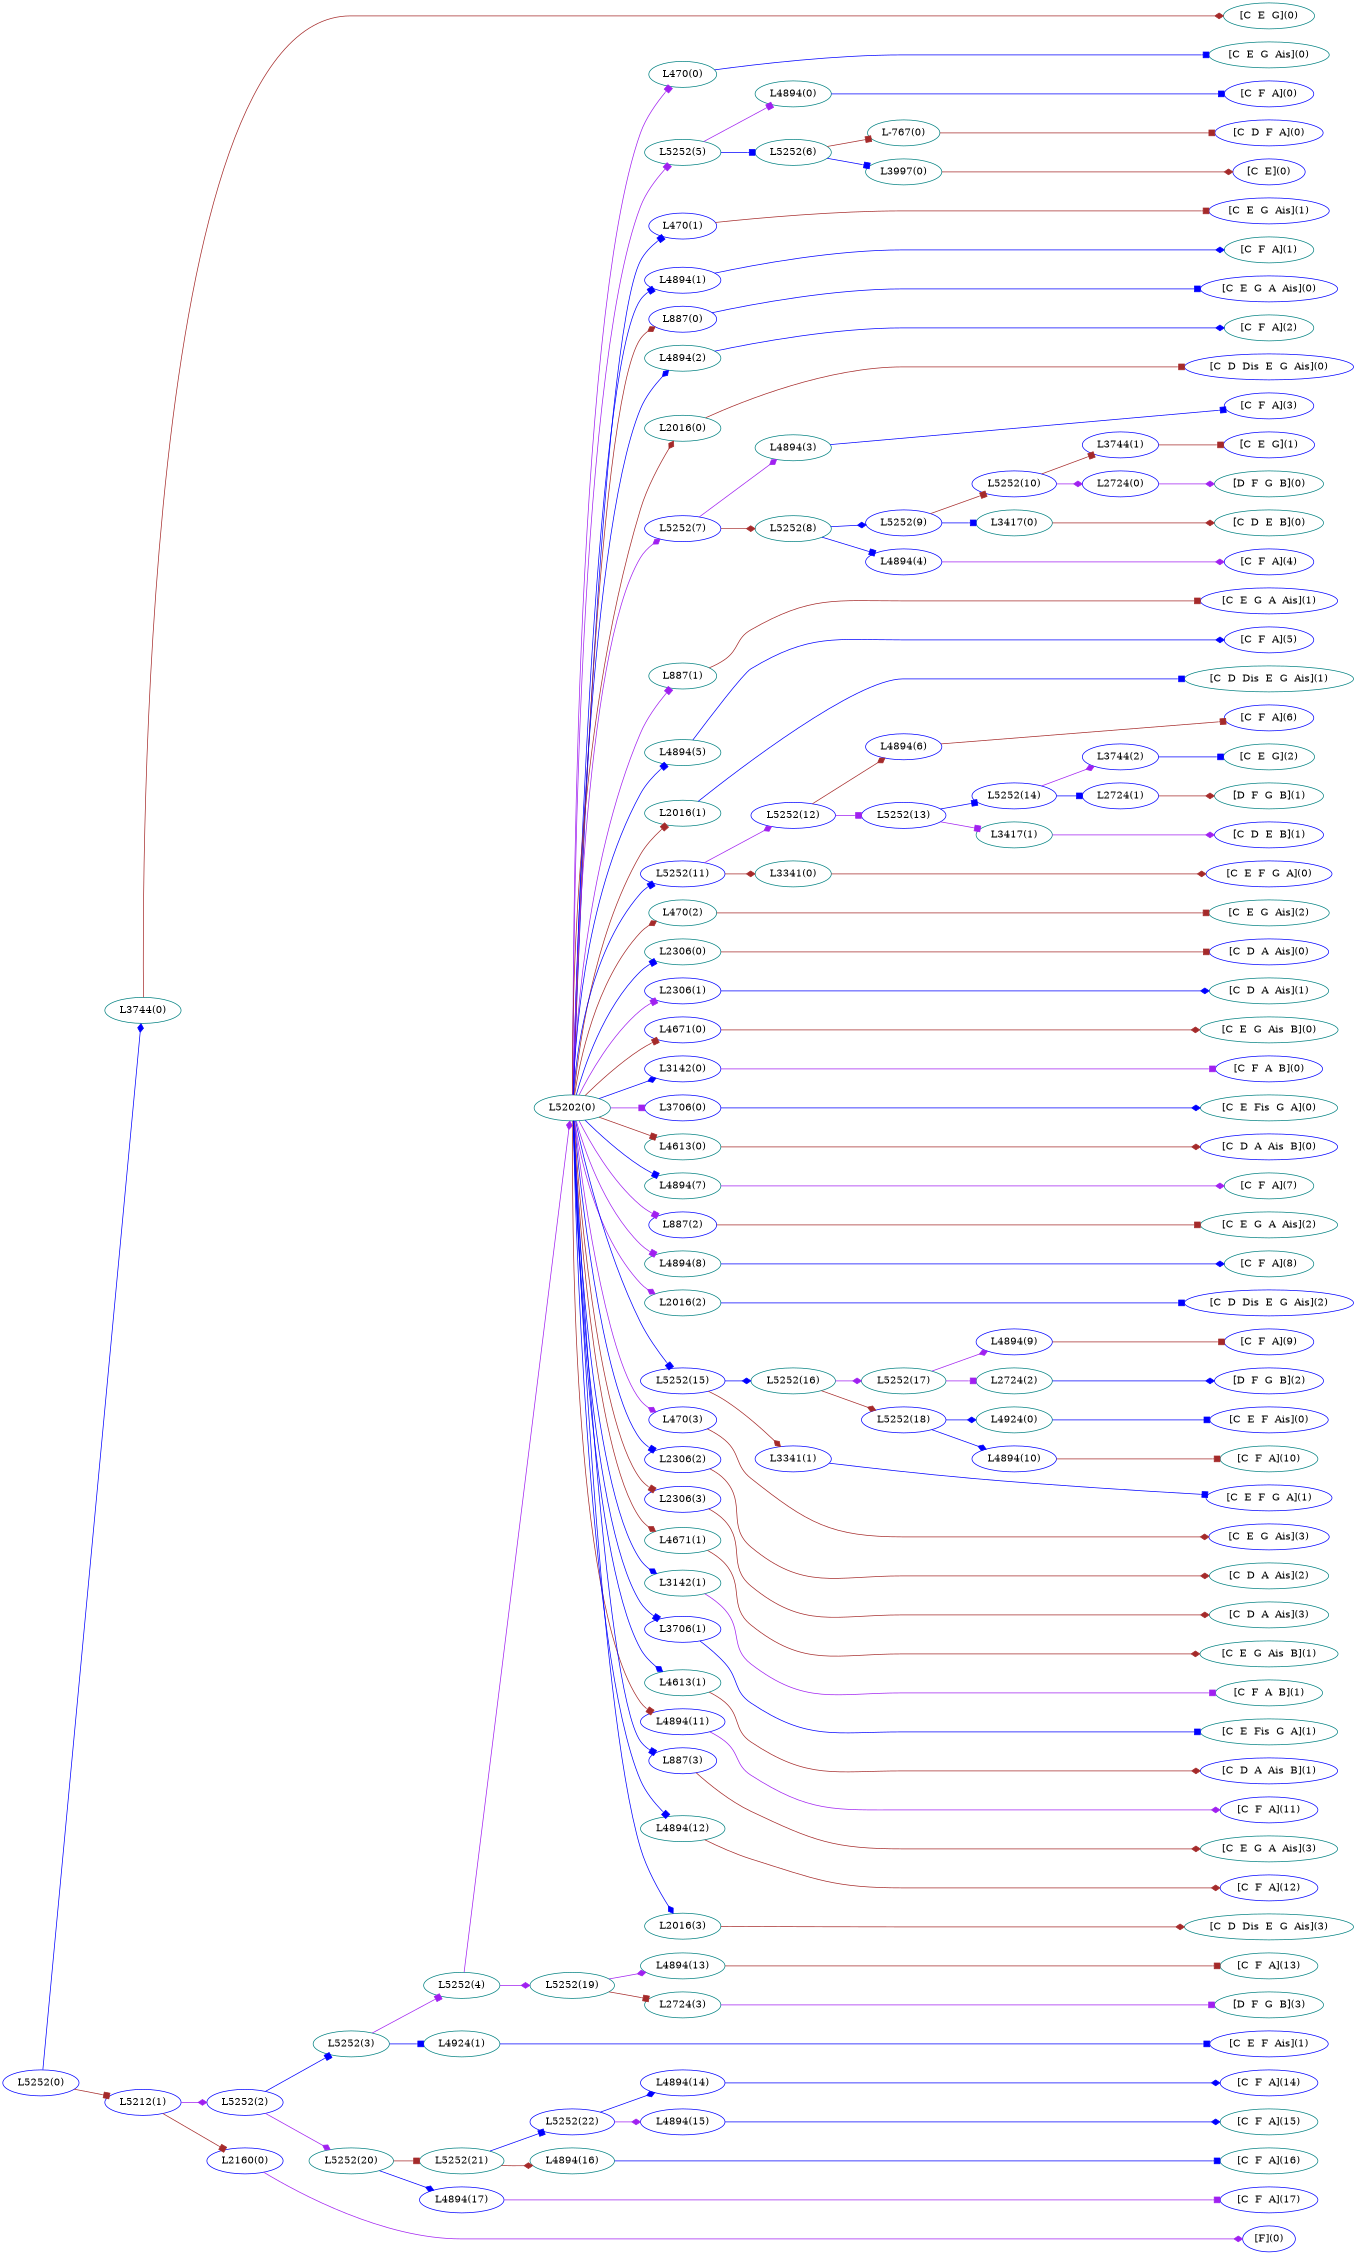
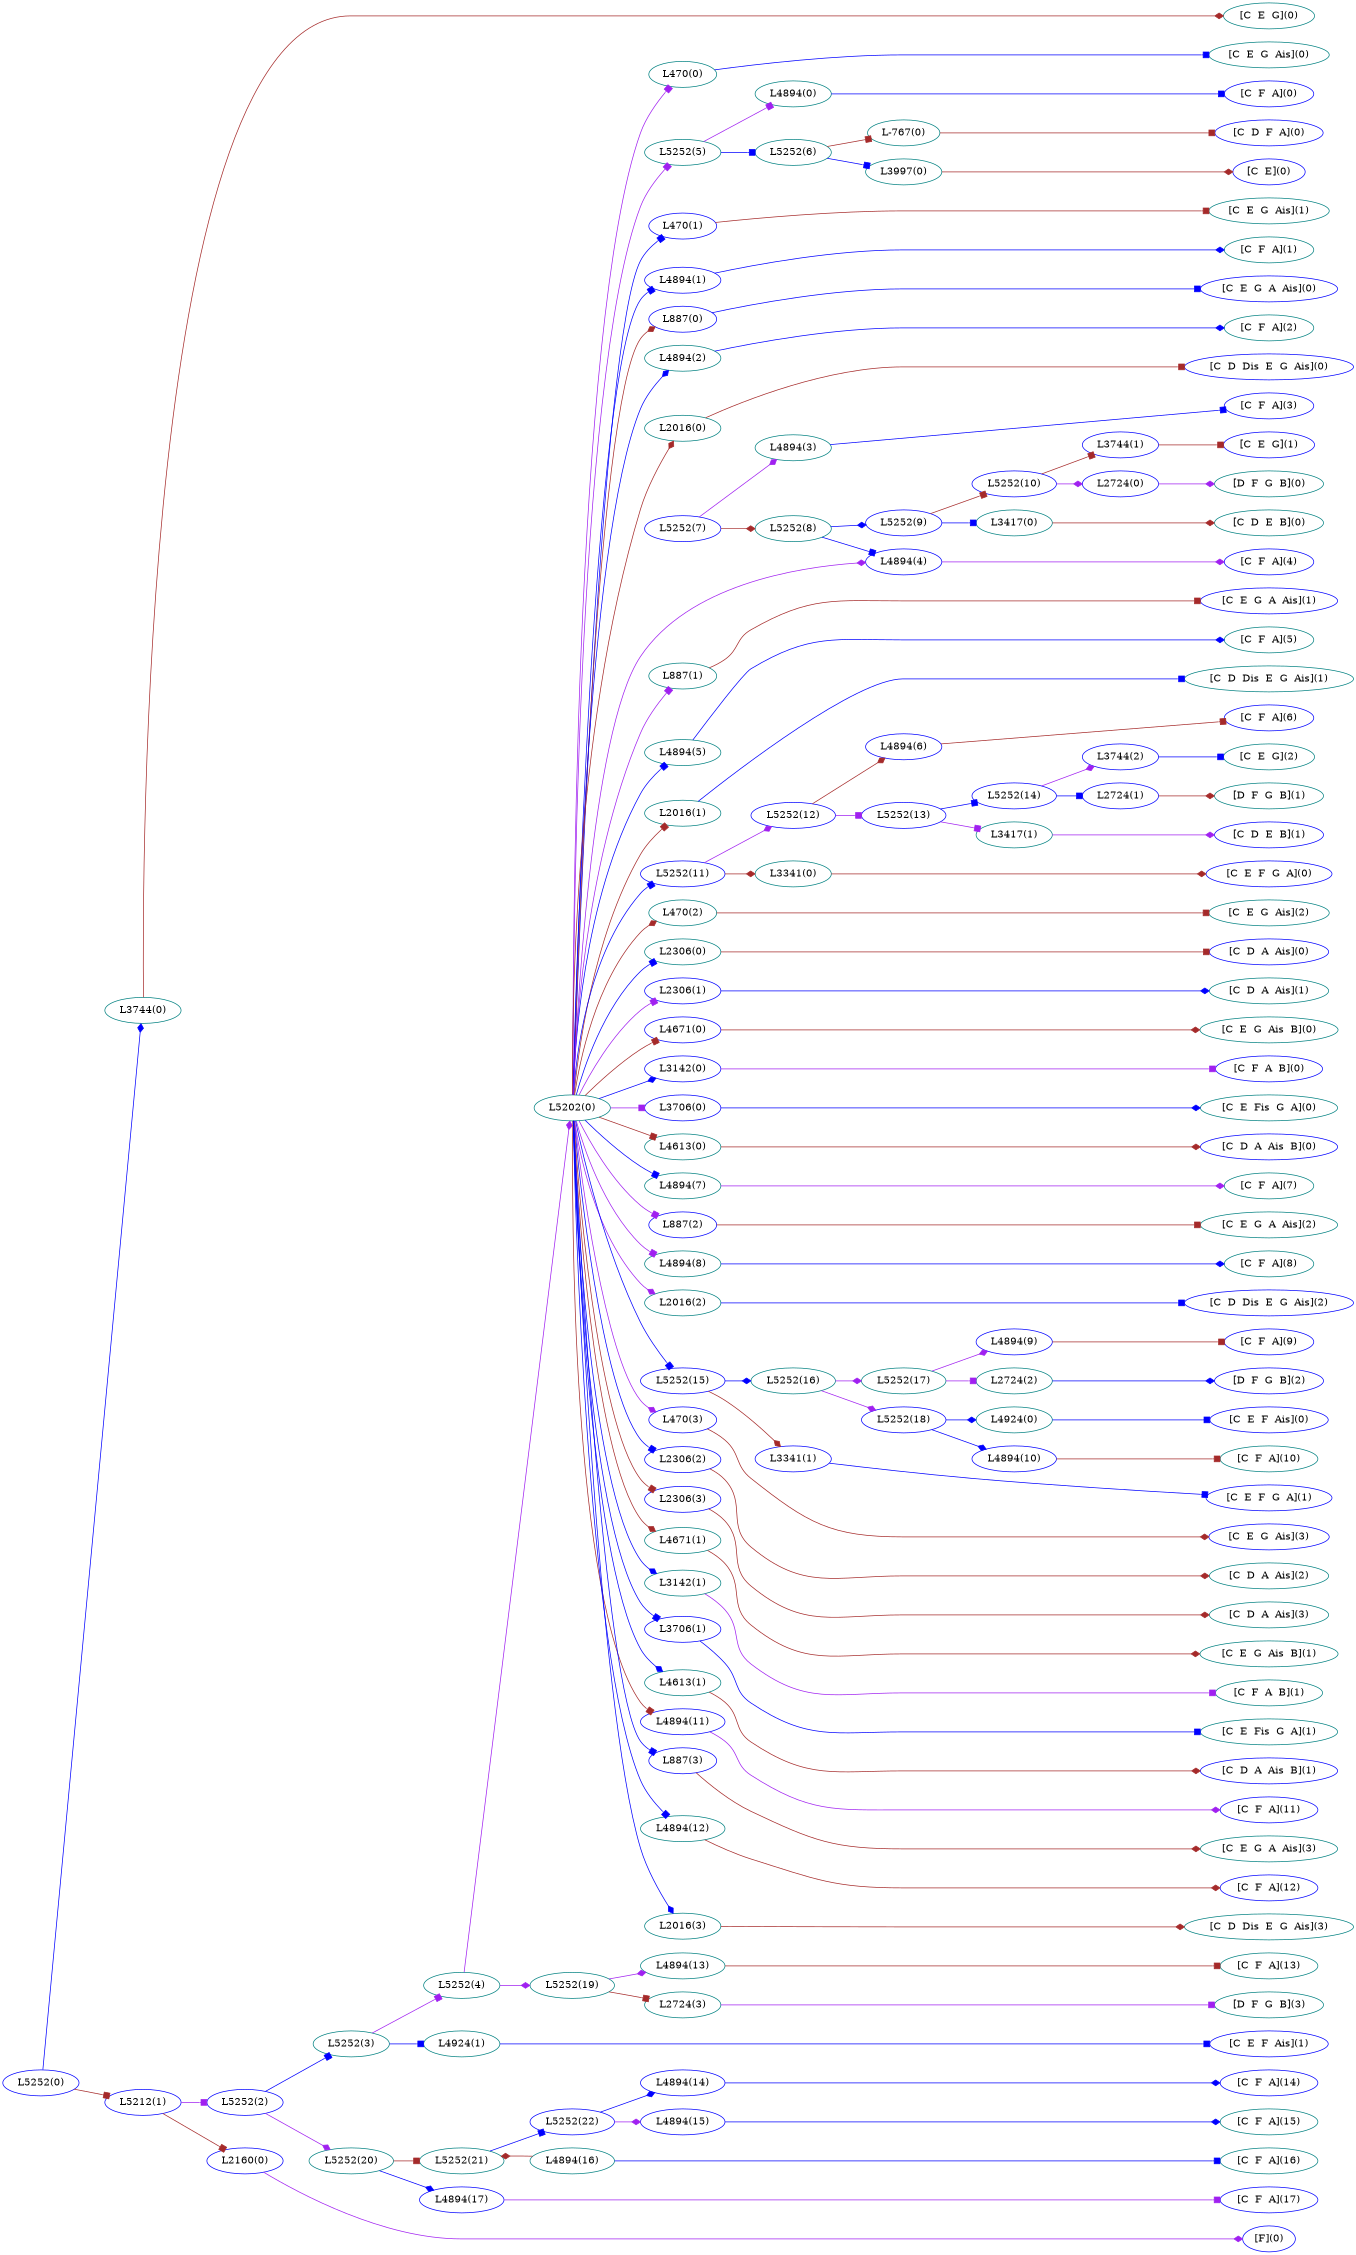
(1269, 211) -> (1269, 211)
(1269, 640) -> (1269, 640)
(588, 814) -> (608, 752)
(844, 1399) -> (844, 1399)
(190, 2102) -> (190, 2102)
(513, 2166) -> (521, 2156)
